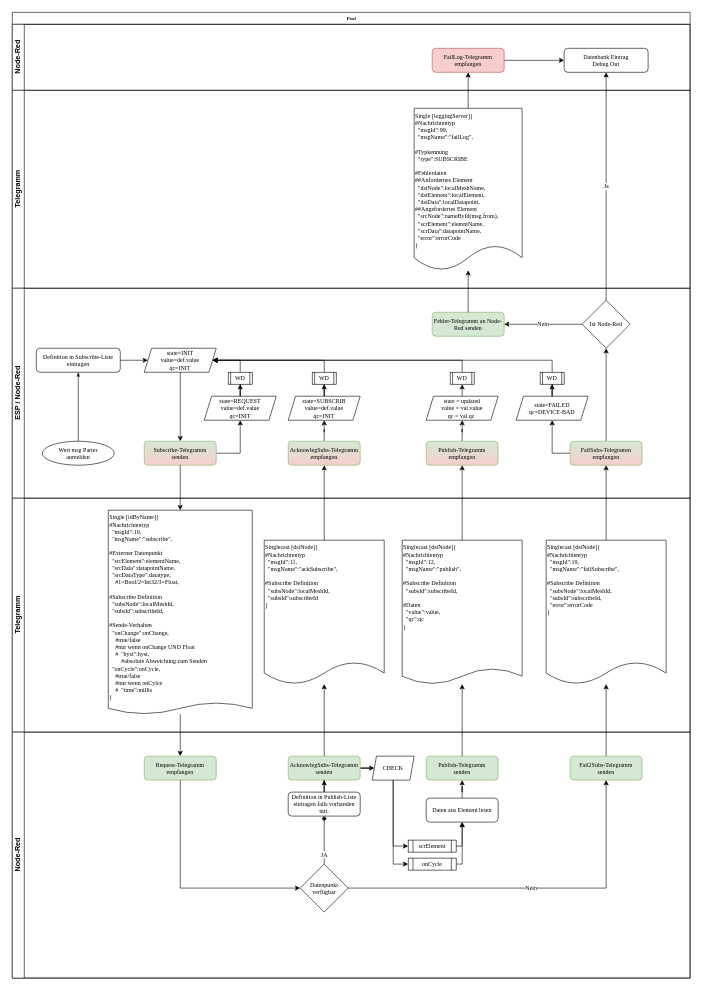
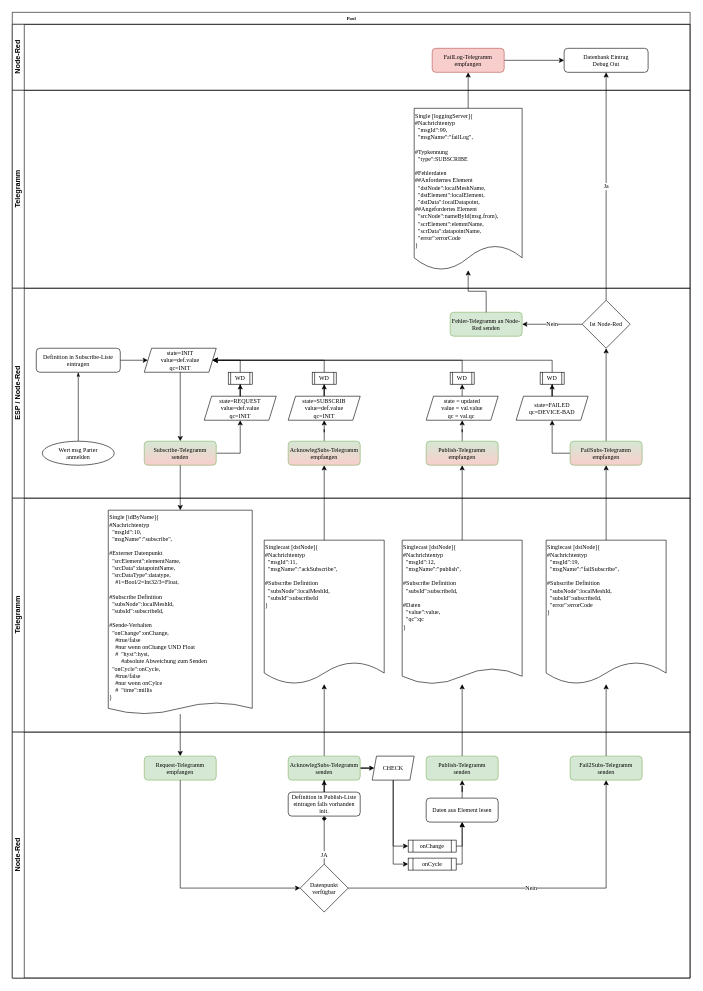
(468, 324) -> (486, 324)
(432, 846) -> (432, 846)
